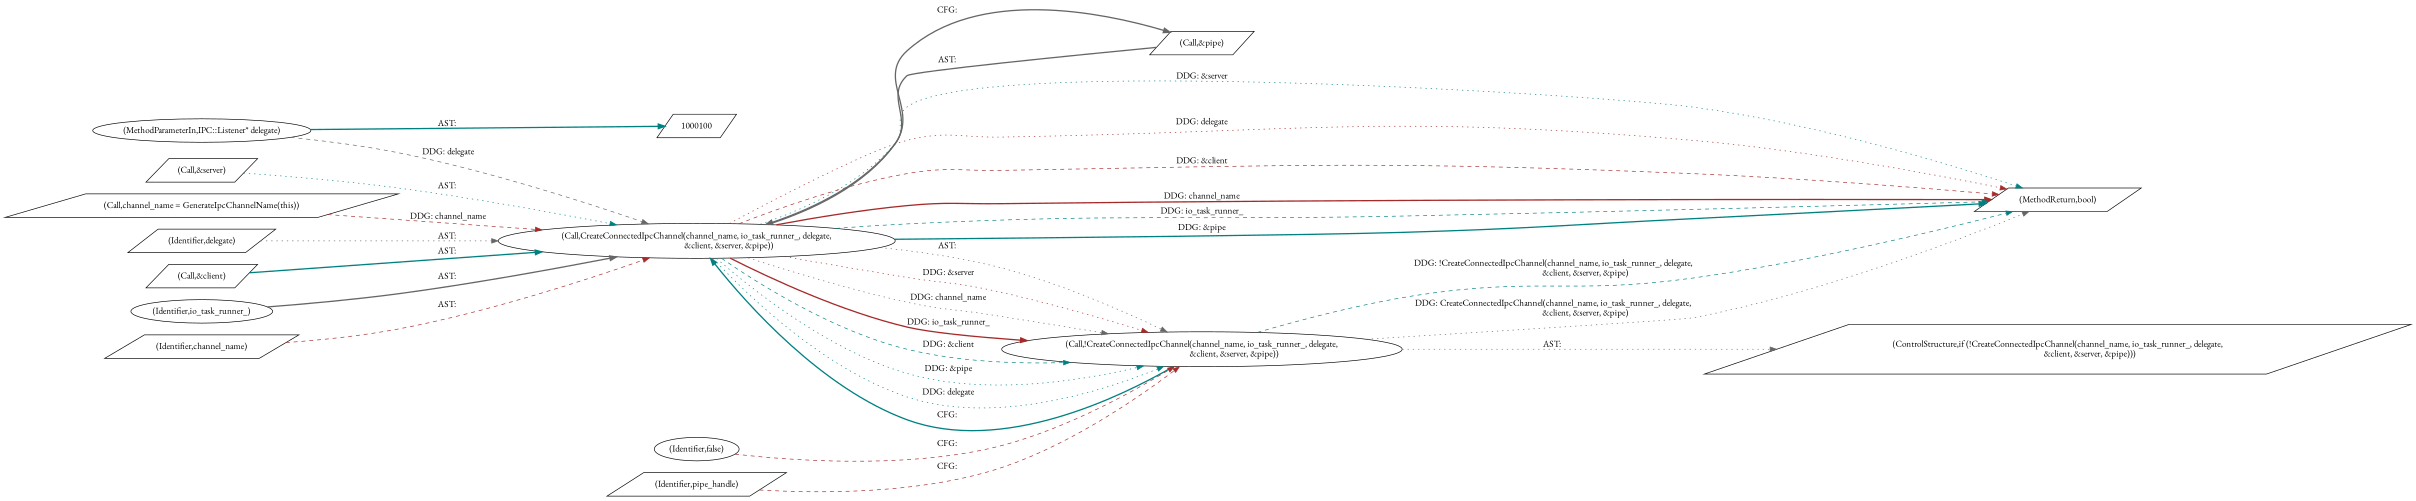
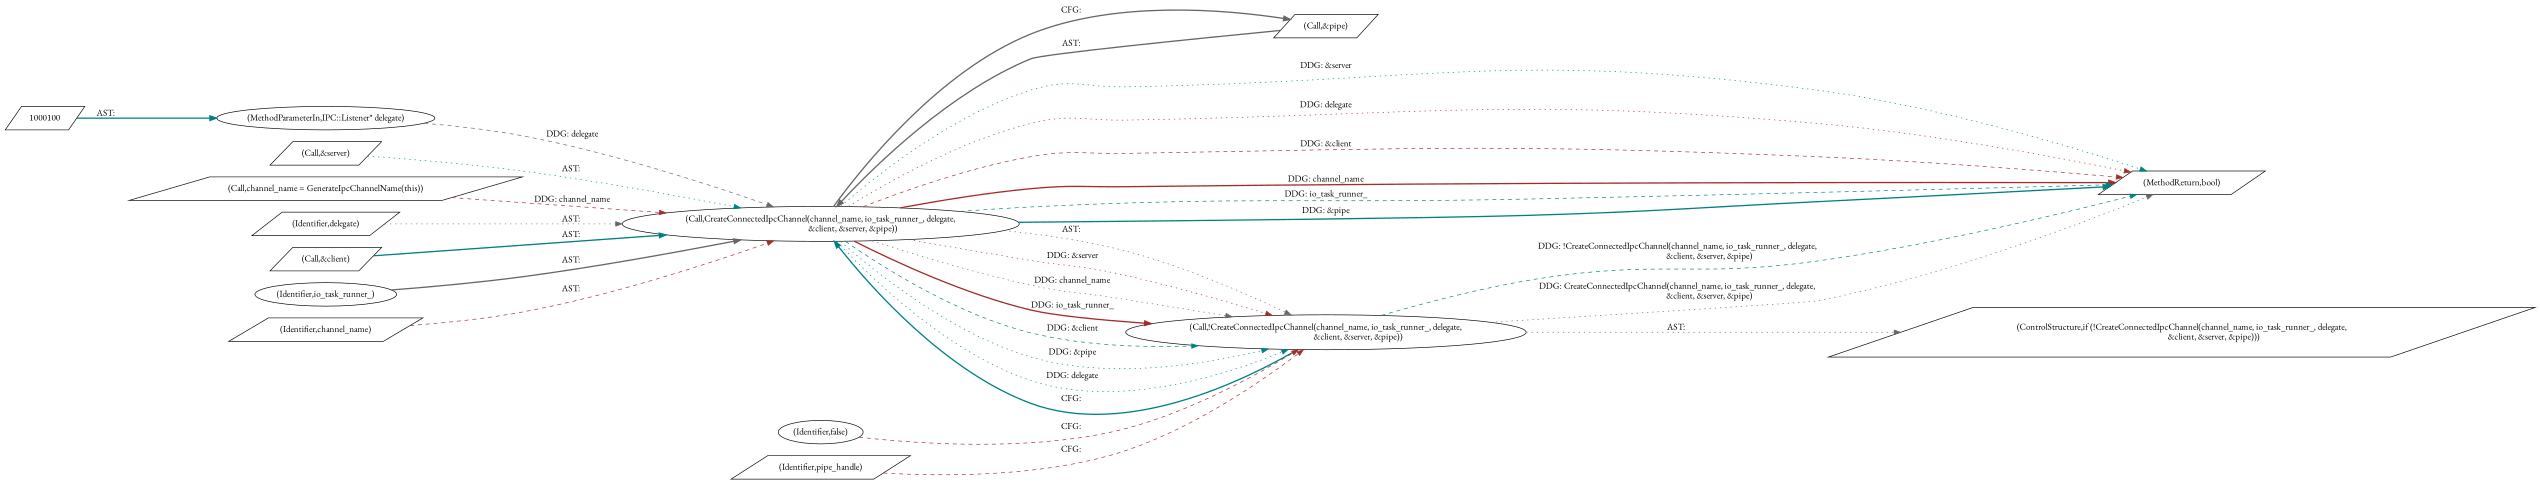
(484, 128) -> (143, 118)
